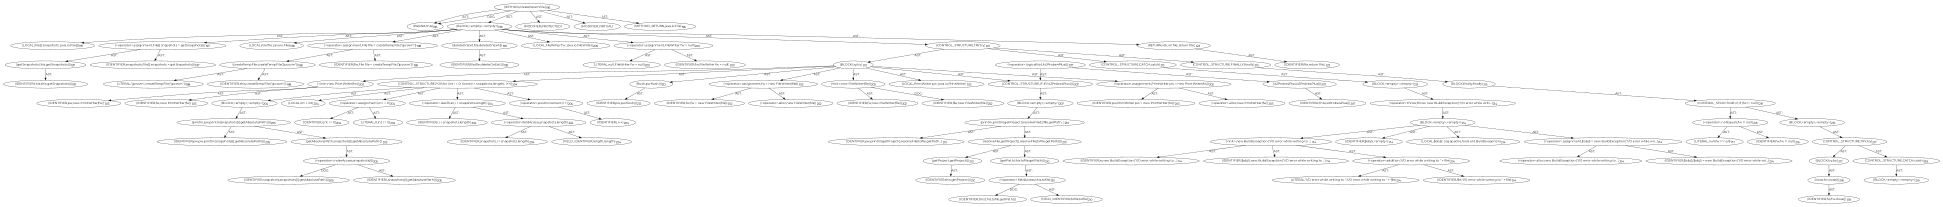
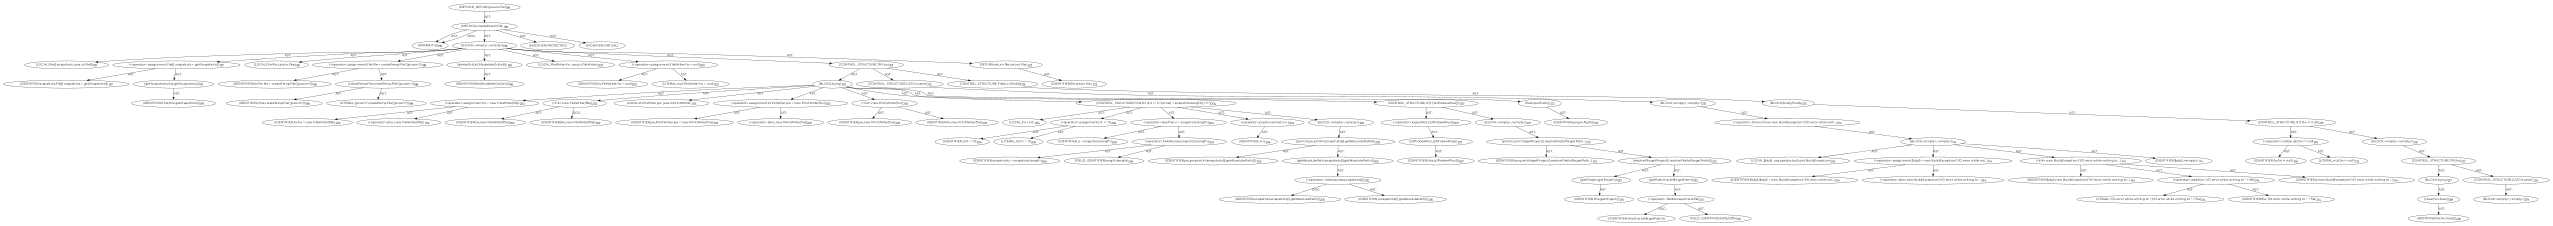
(592, 17) -> (484, 16)
(1040, 73) -> (1426, 112)
